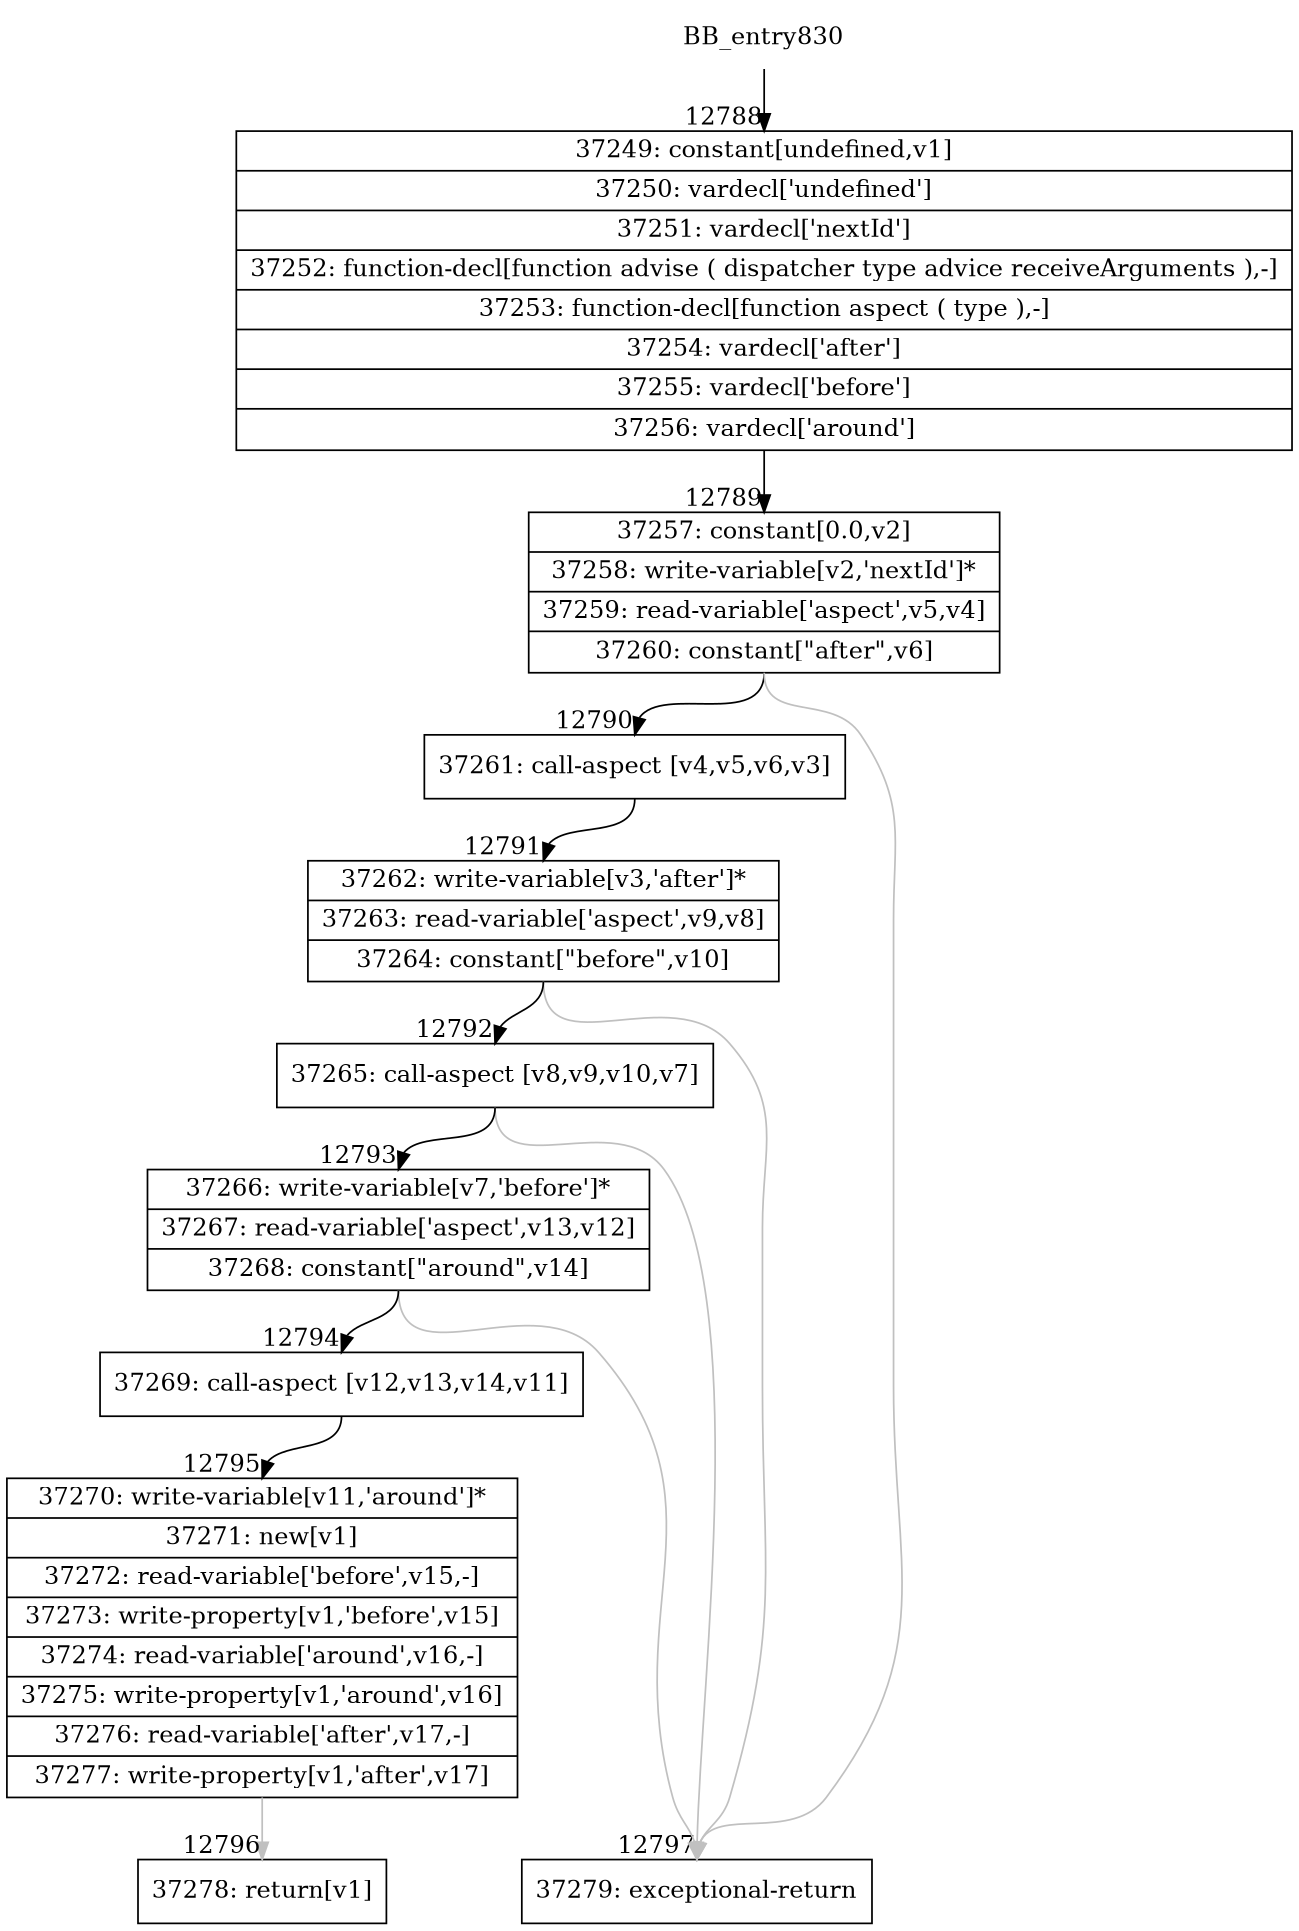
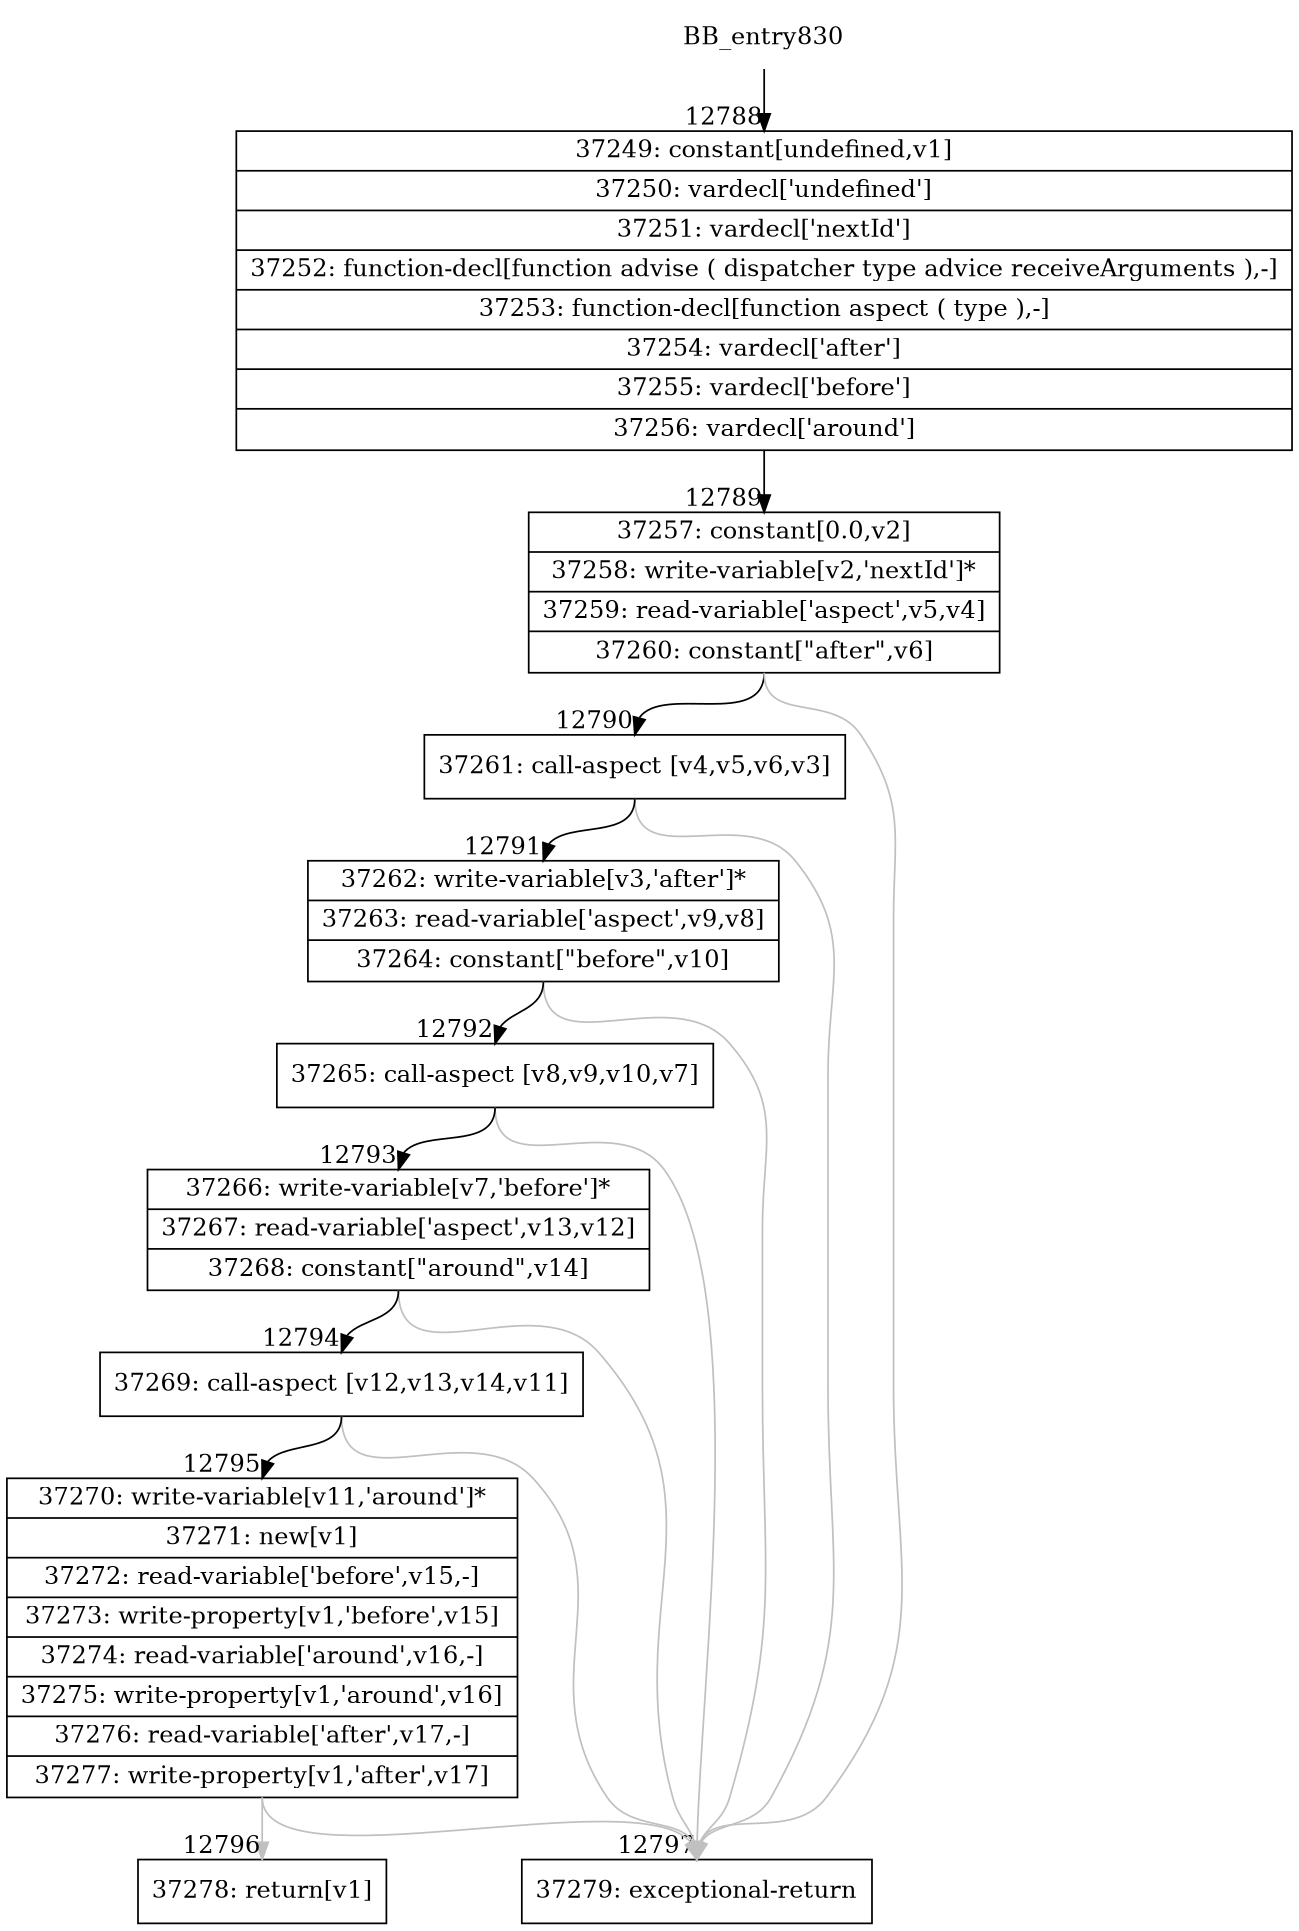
none -> (828, 1278)
none -> (576, 1574)
none -> (471, 1829)
